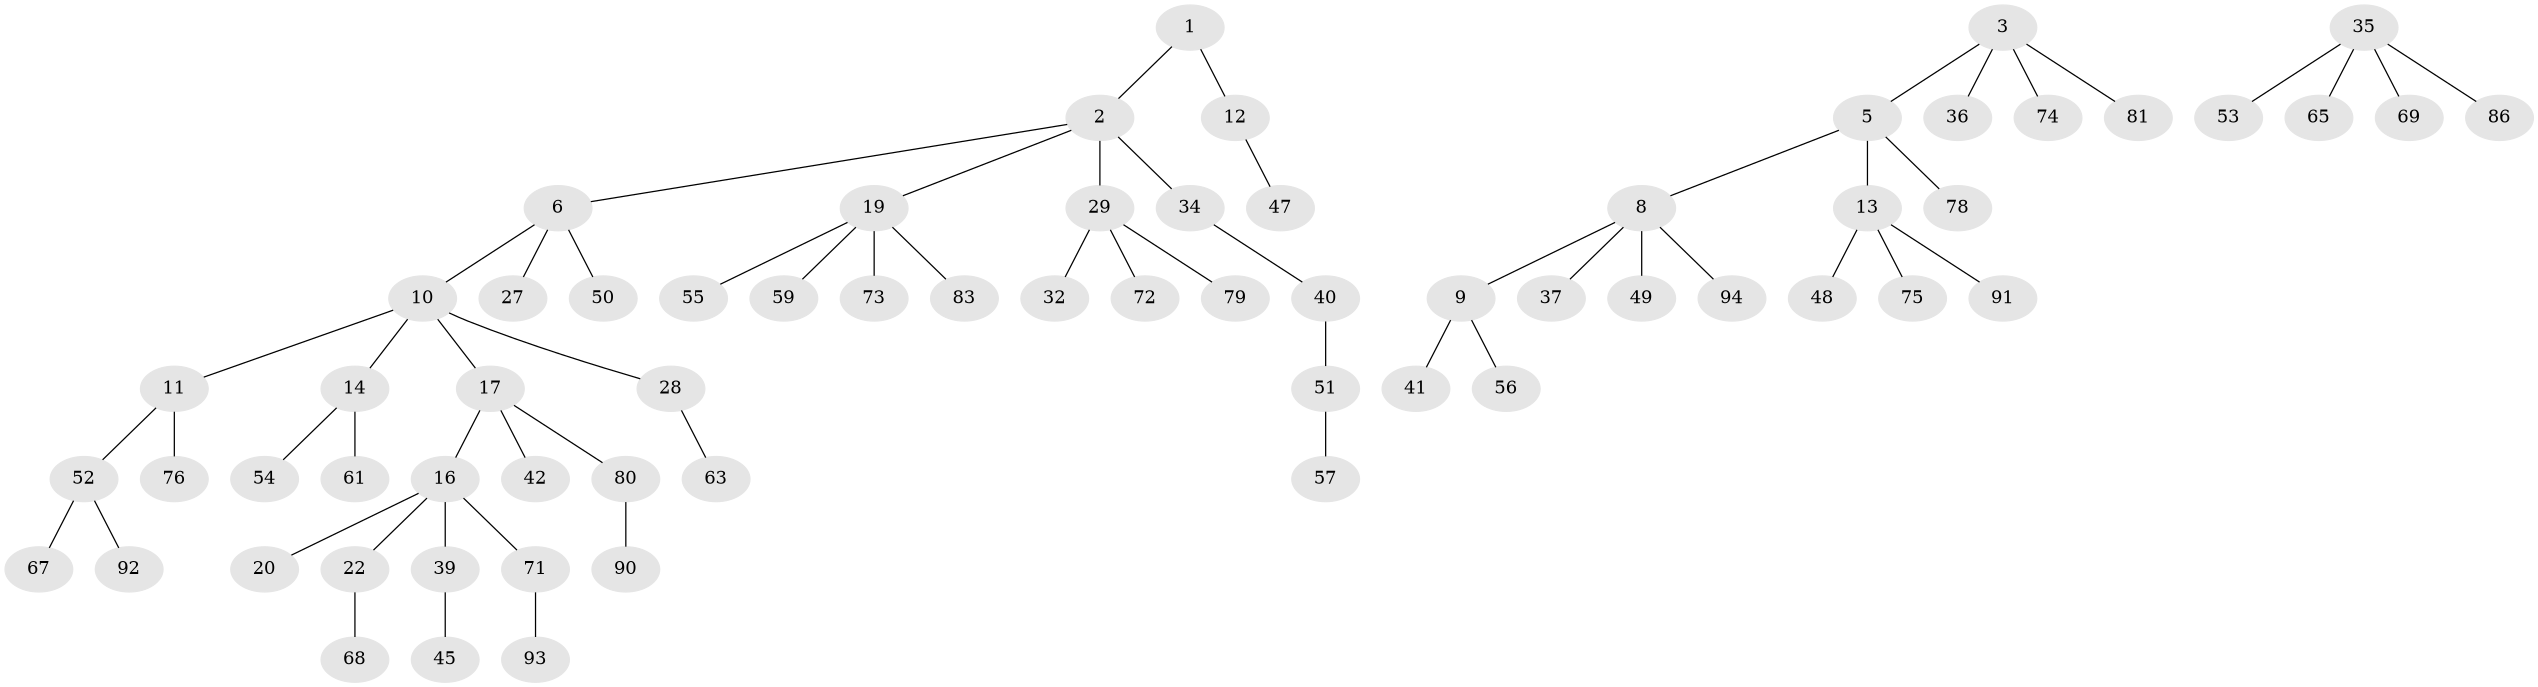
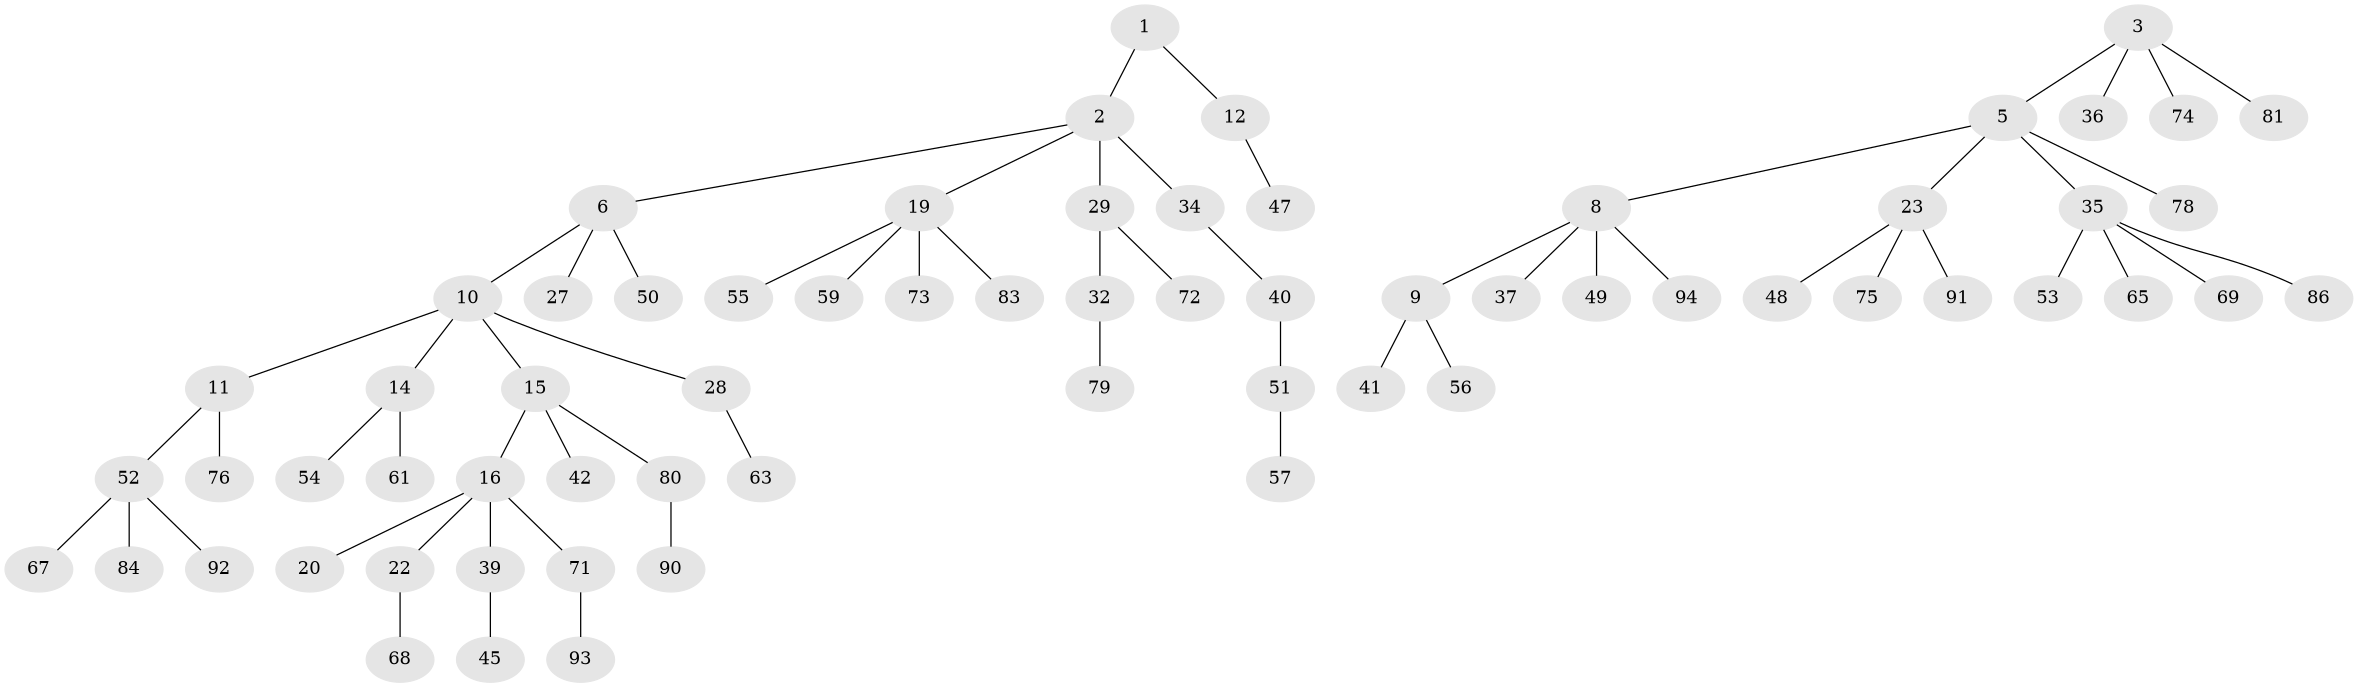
none -> (2048, 163)
(1867, 208) -> (1913, 208)
(1168, 253) -> (1100, 344)
(490, 389) -> (536, 389)
none -> (129, 569)
